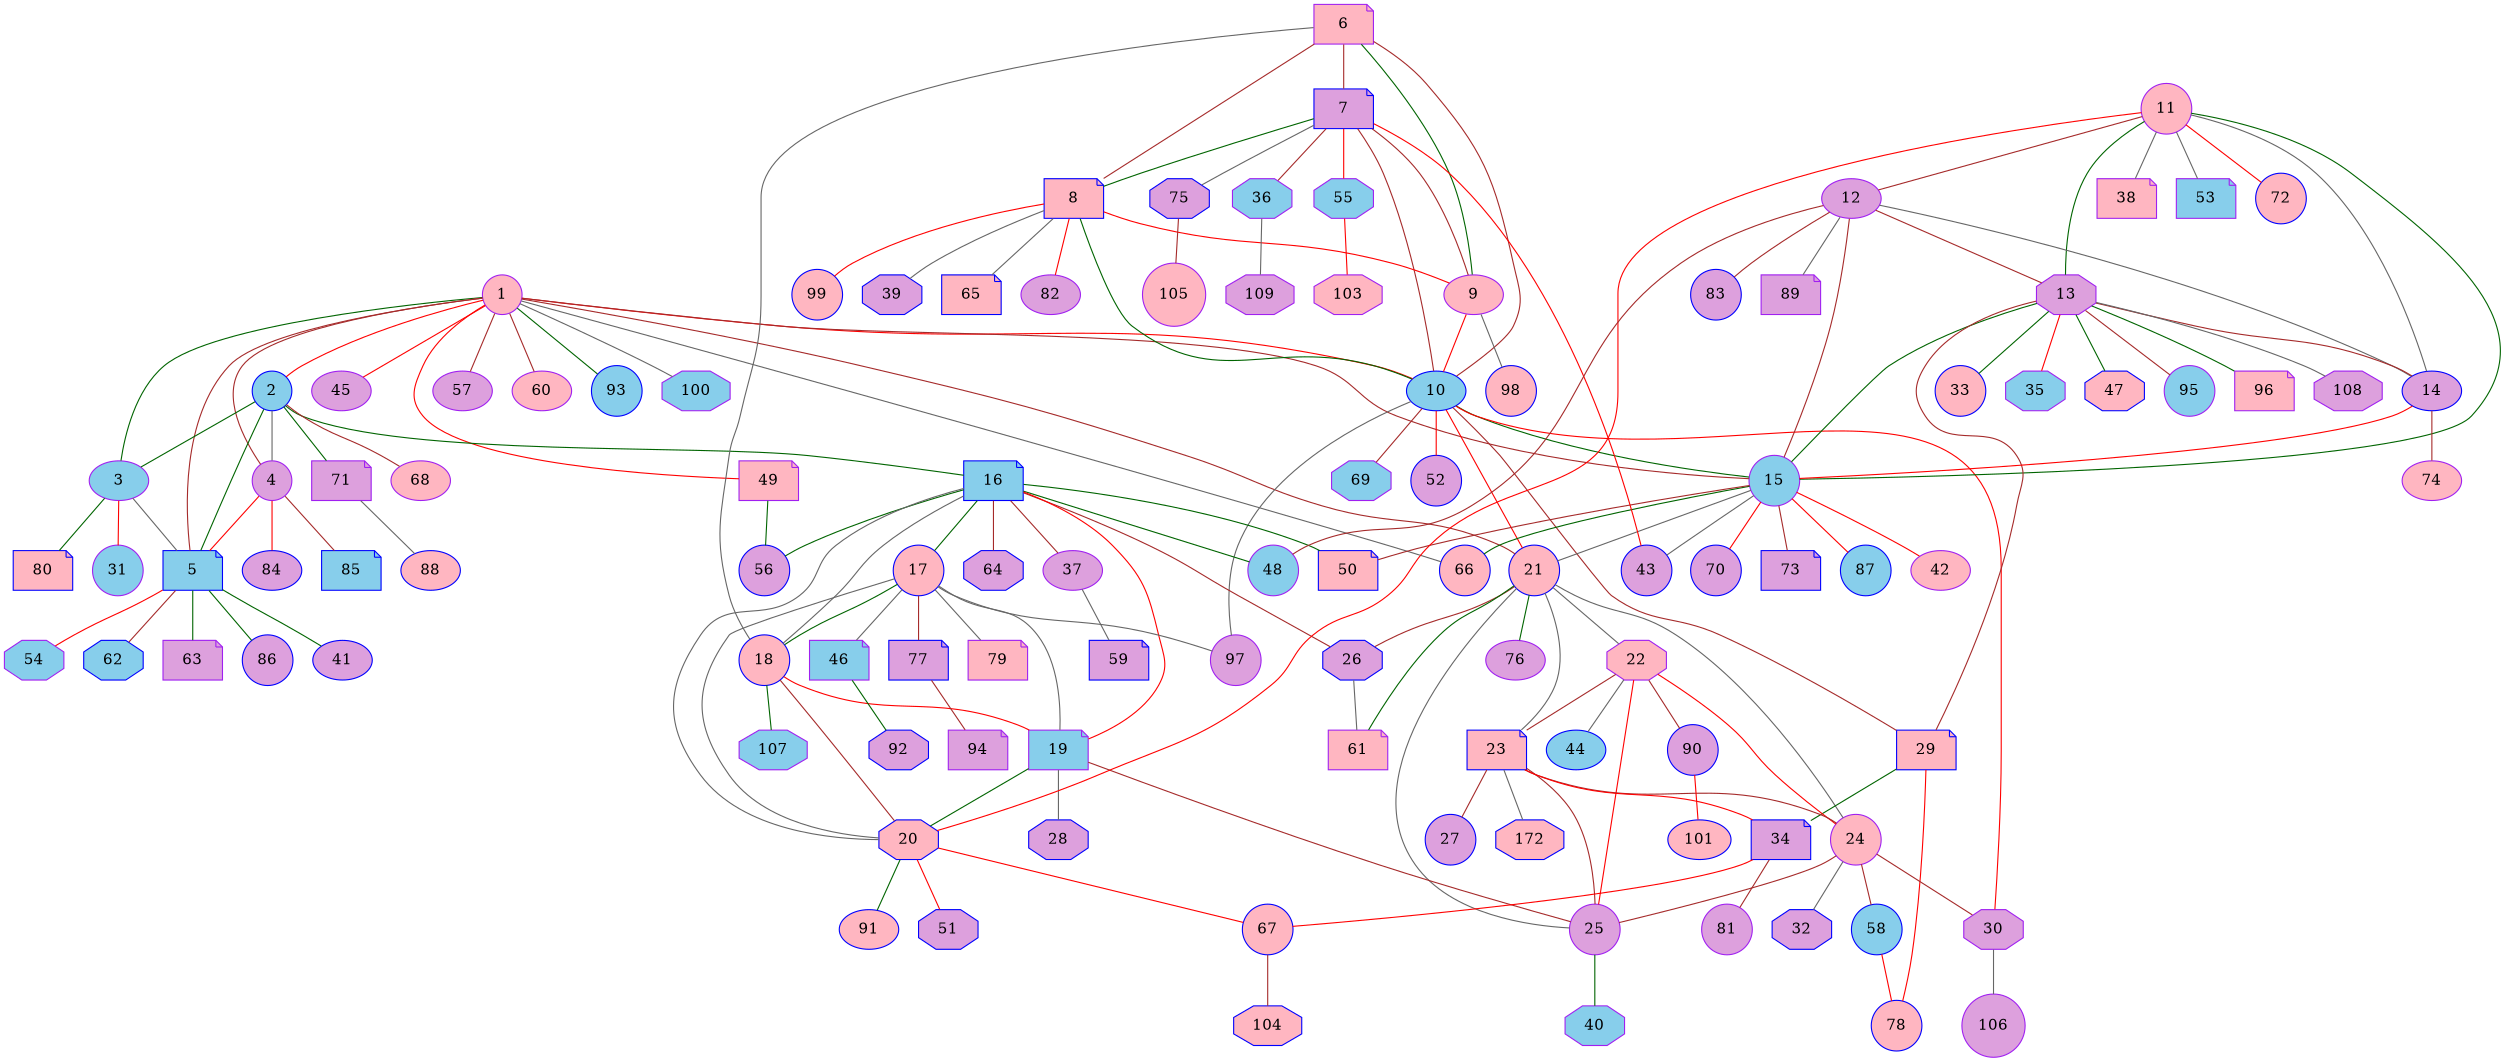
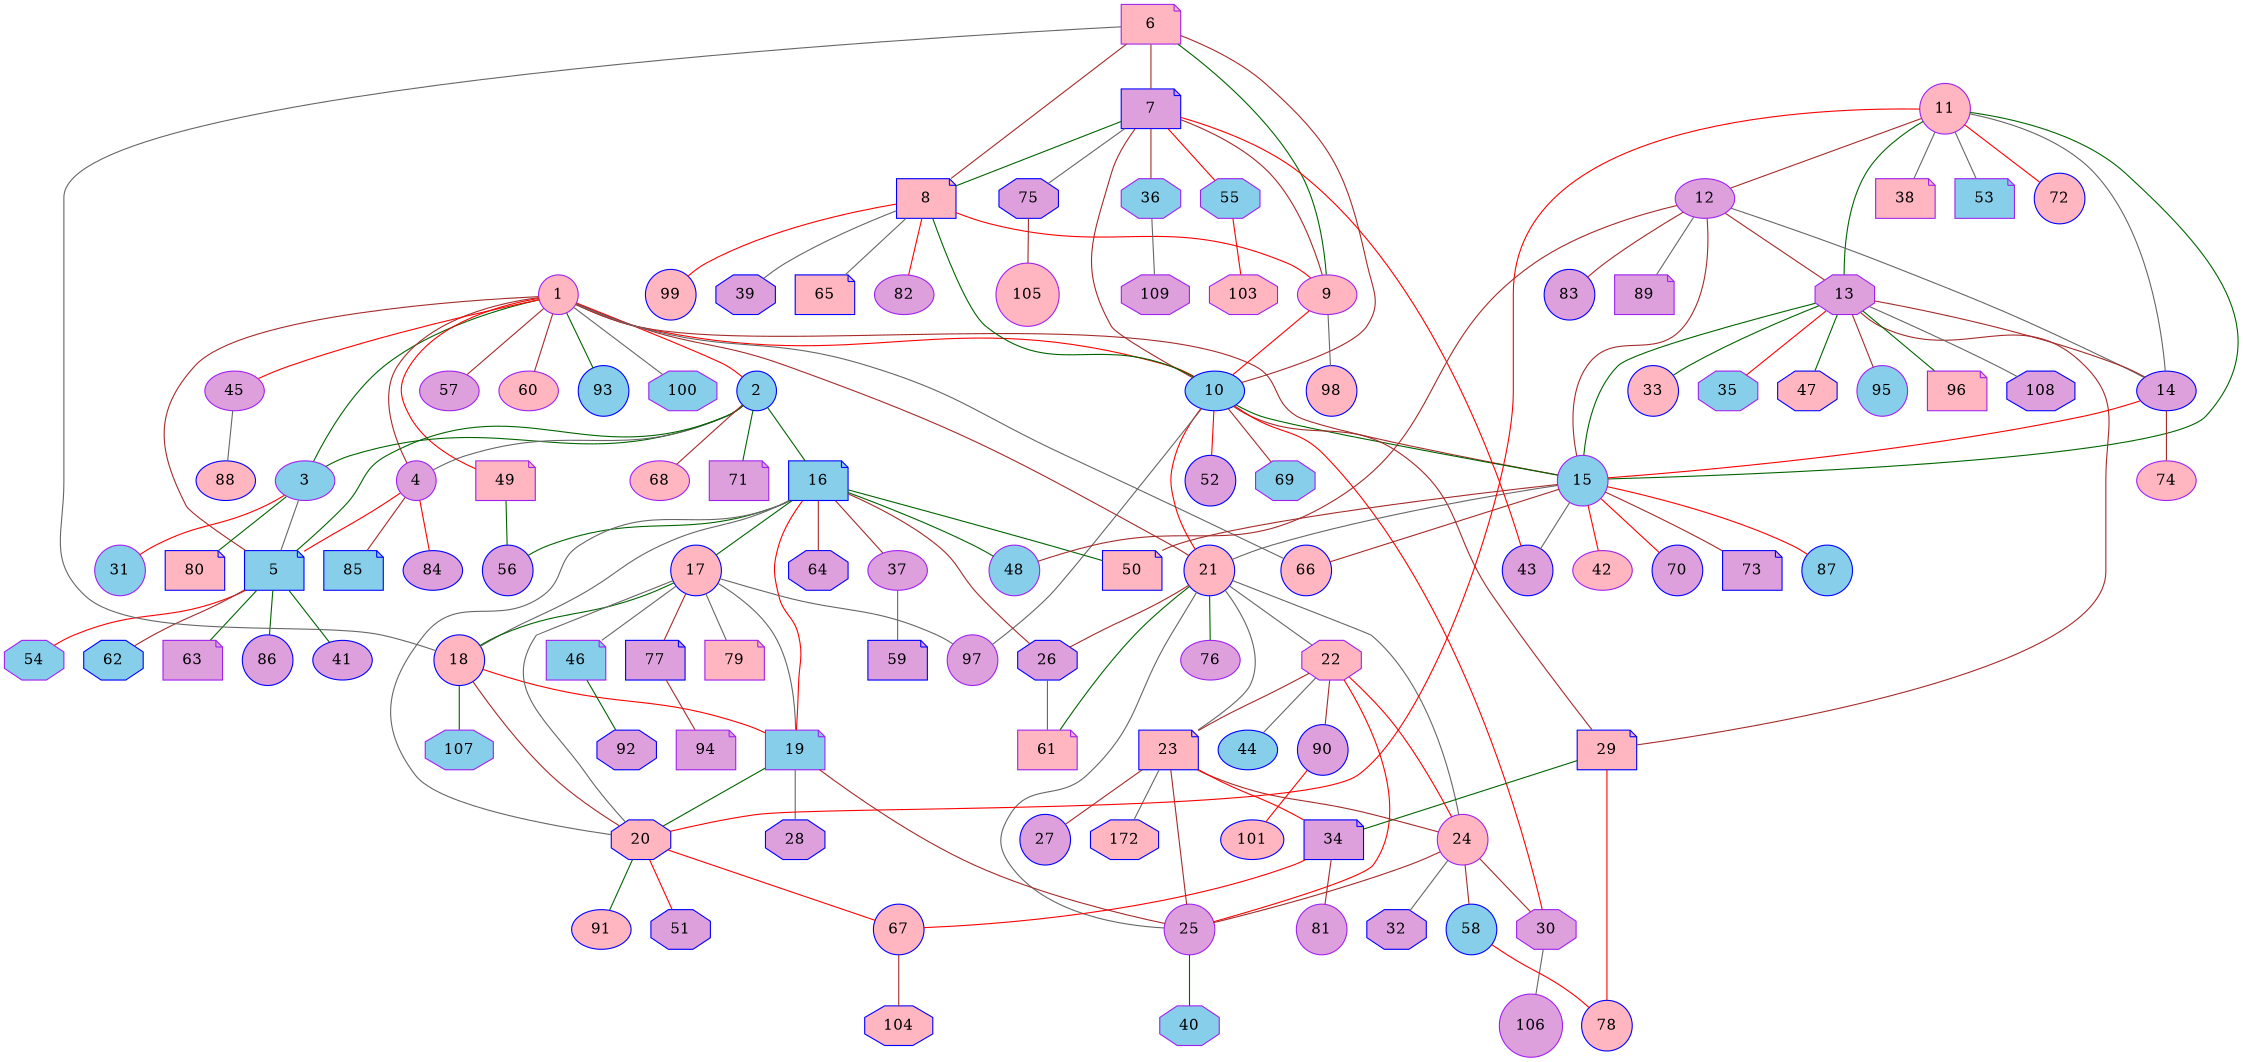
(2348, 391) -> (2041, 391)
(1588, 519) -> (1445, 526)
(388, 527) -> (230, 436)
